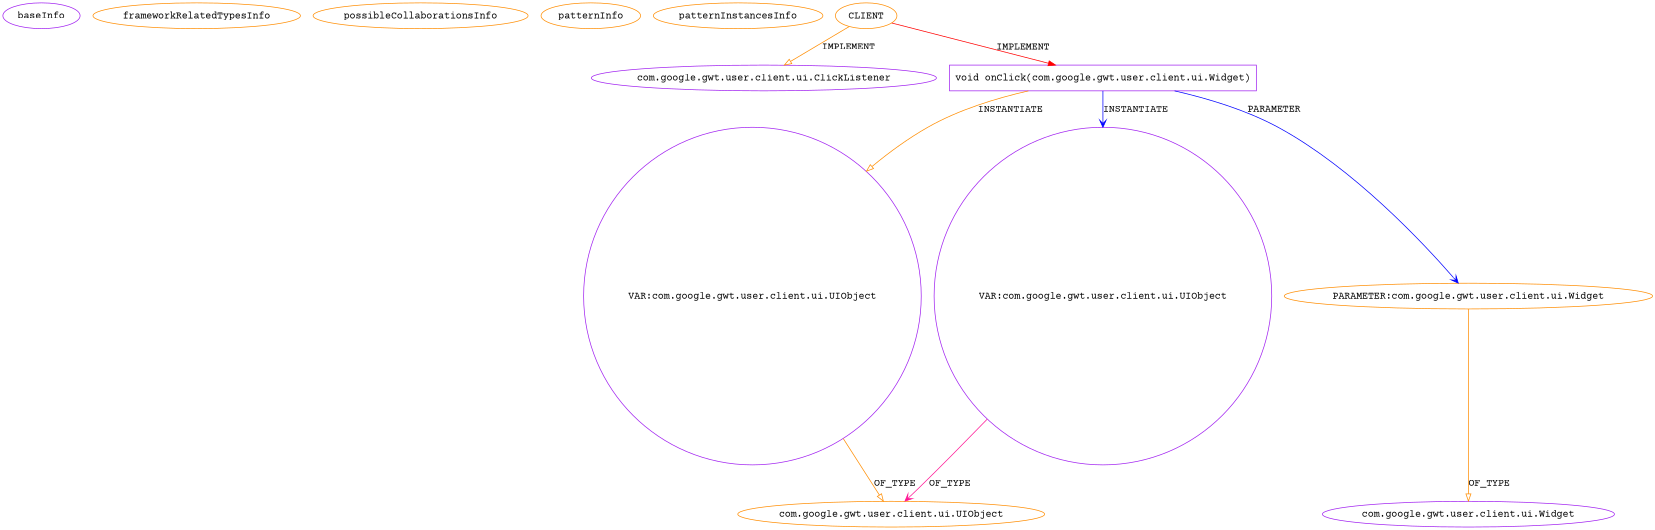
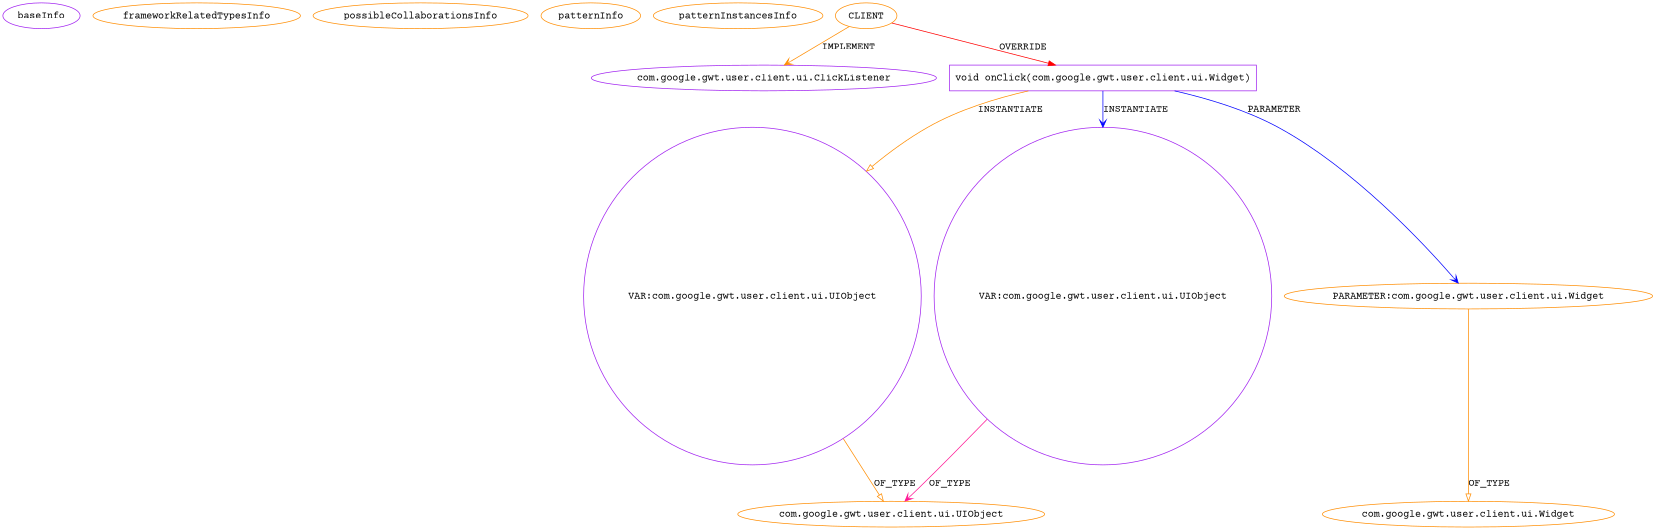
(820, 44) -> (820, 44)
(1023, 47) -> (1023, 47)
(1468, 514) -> (1468, 514)
